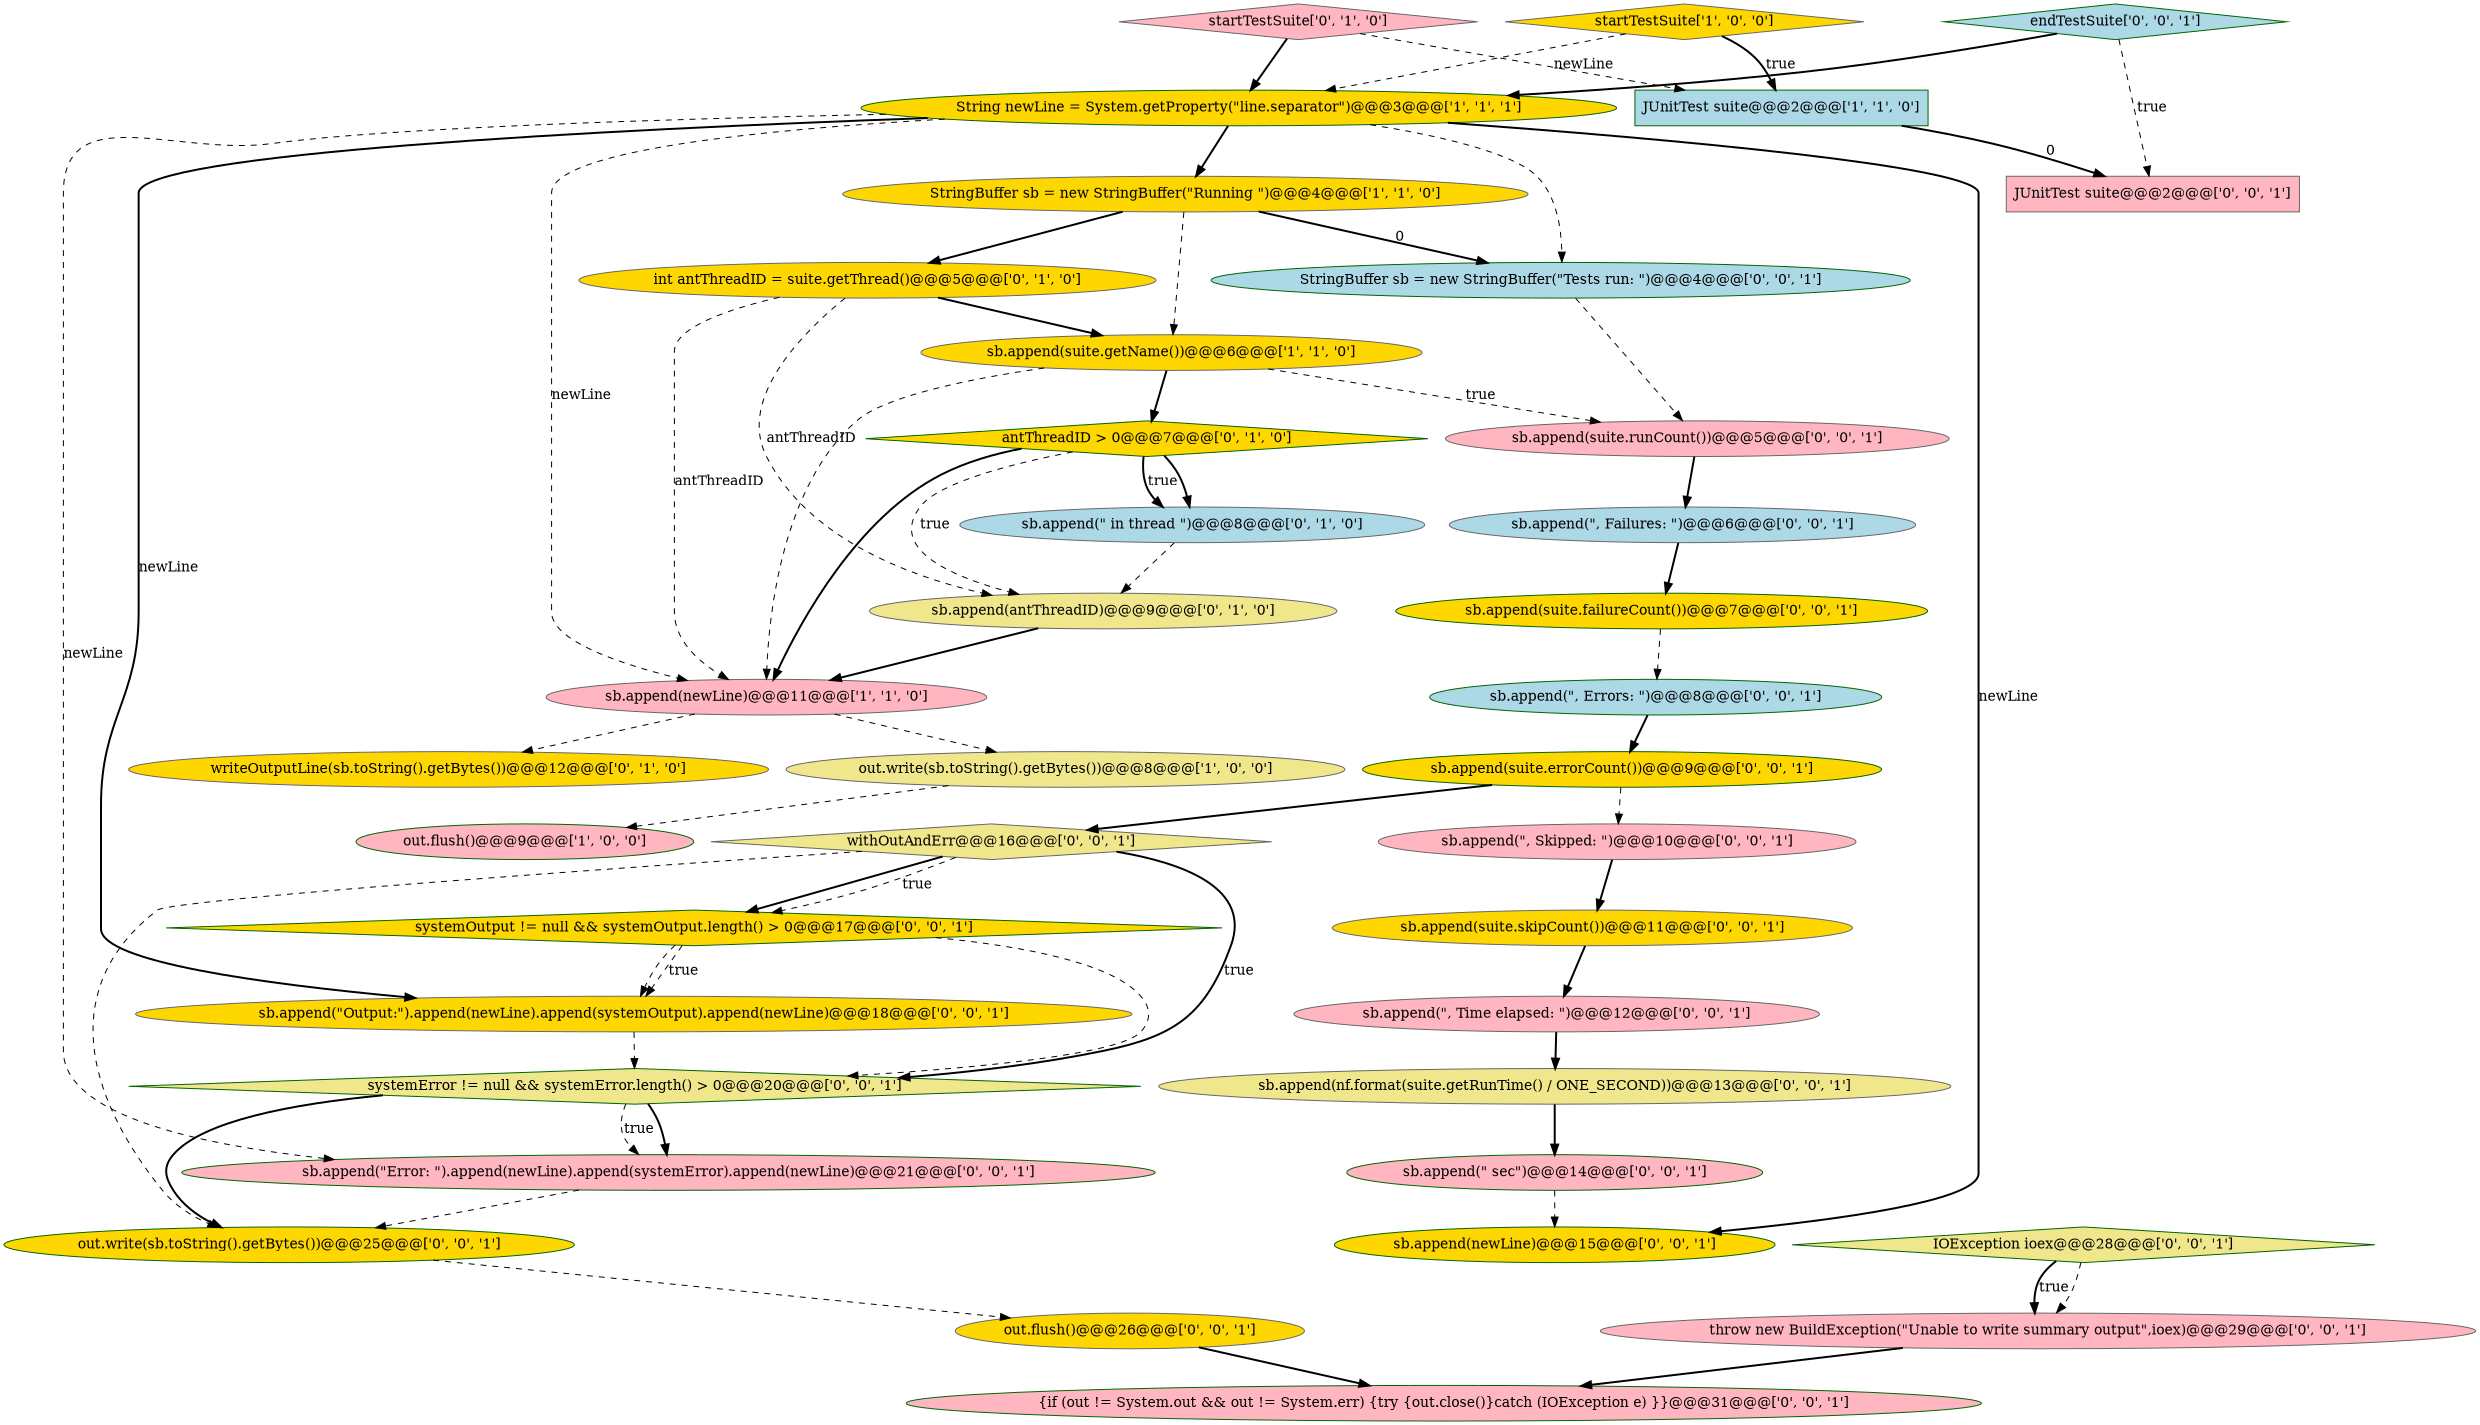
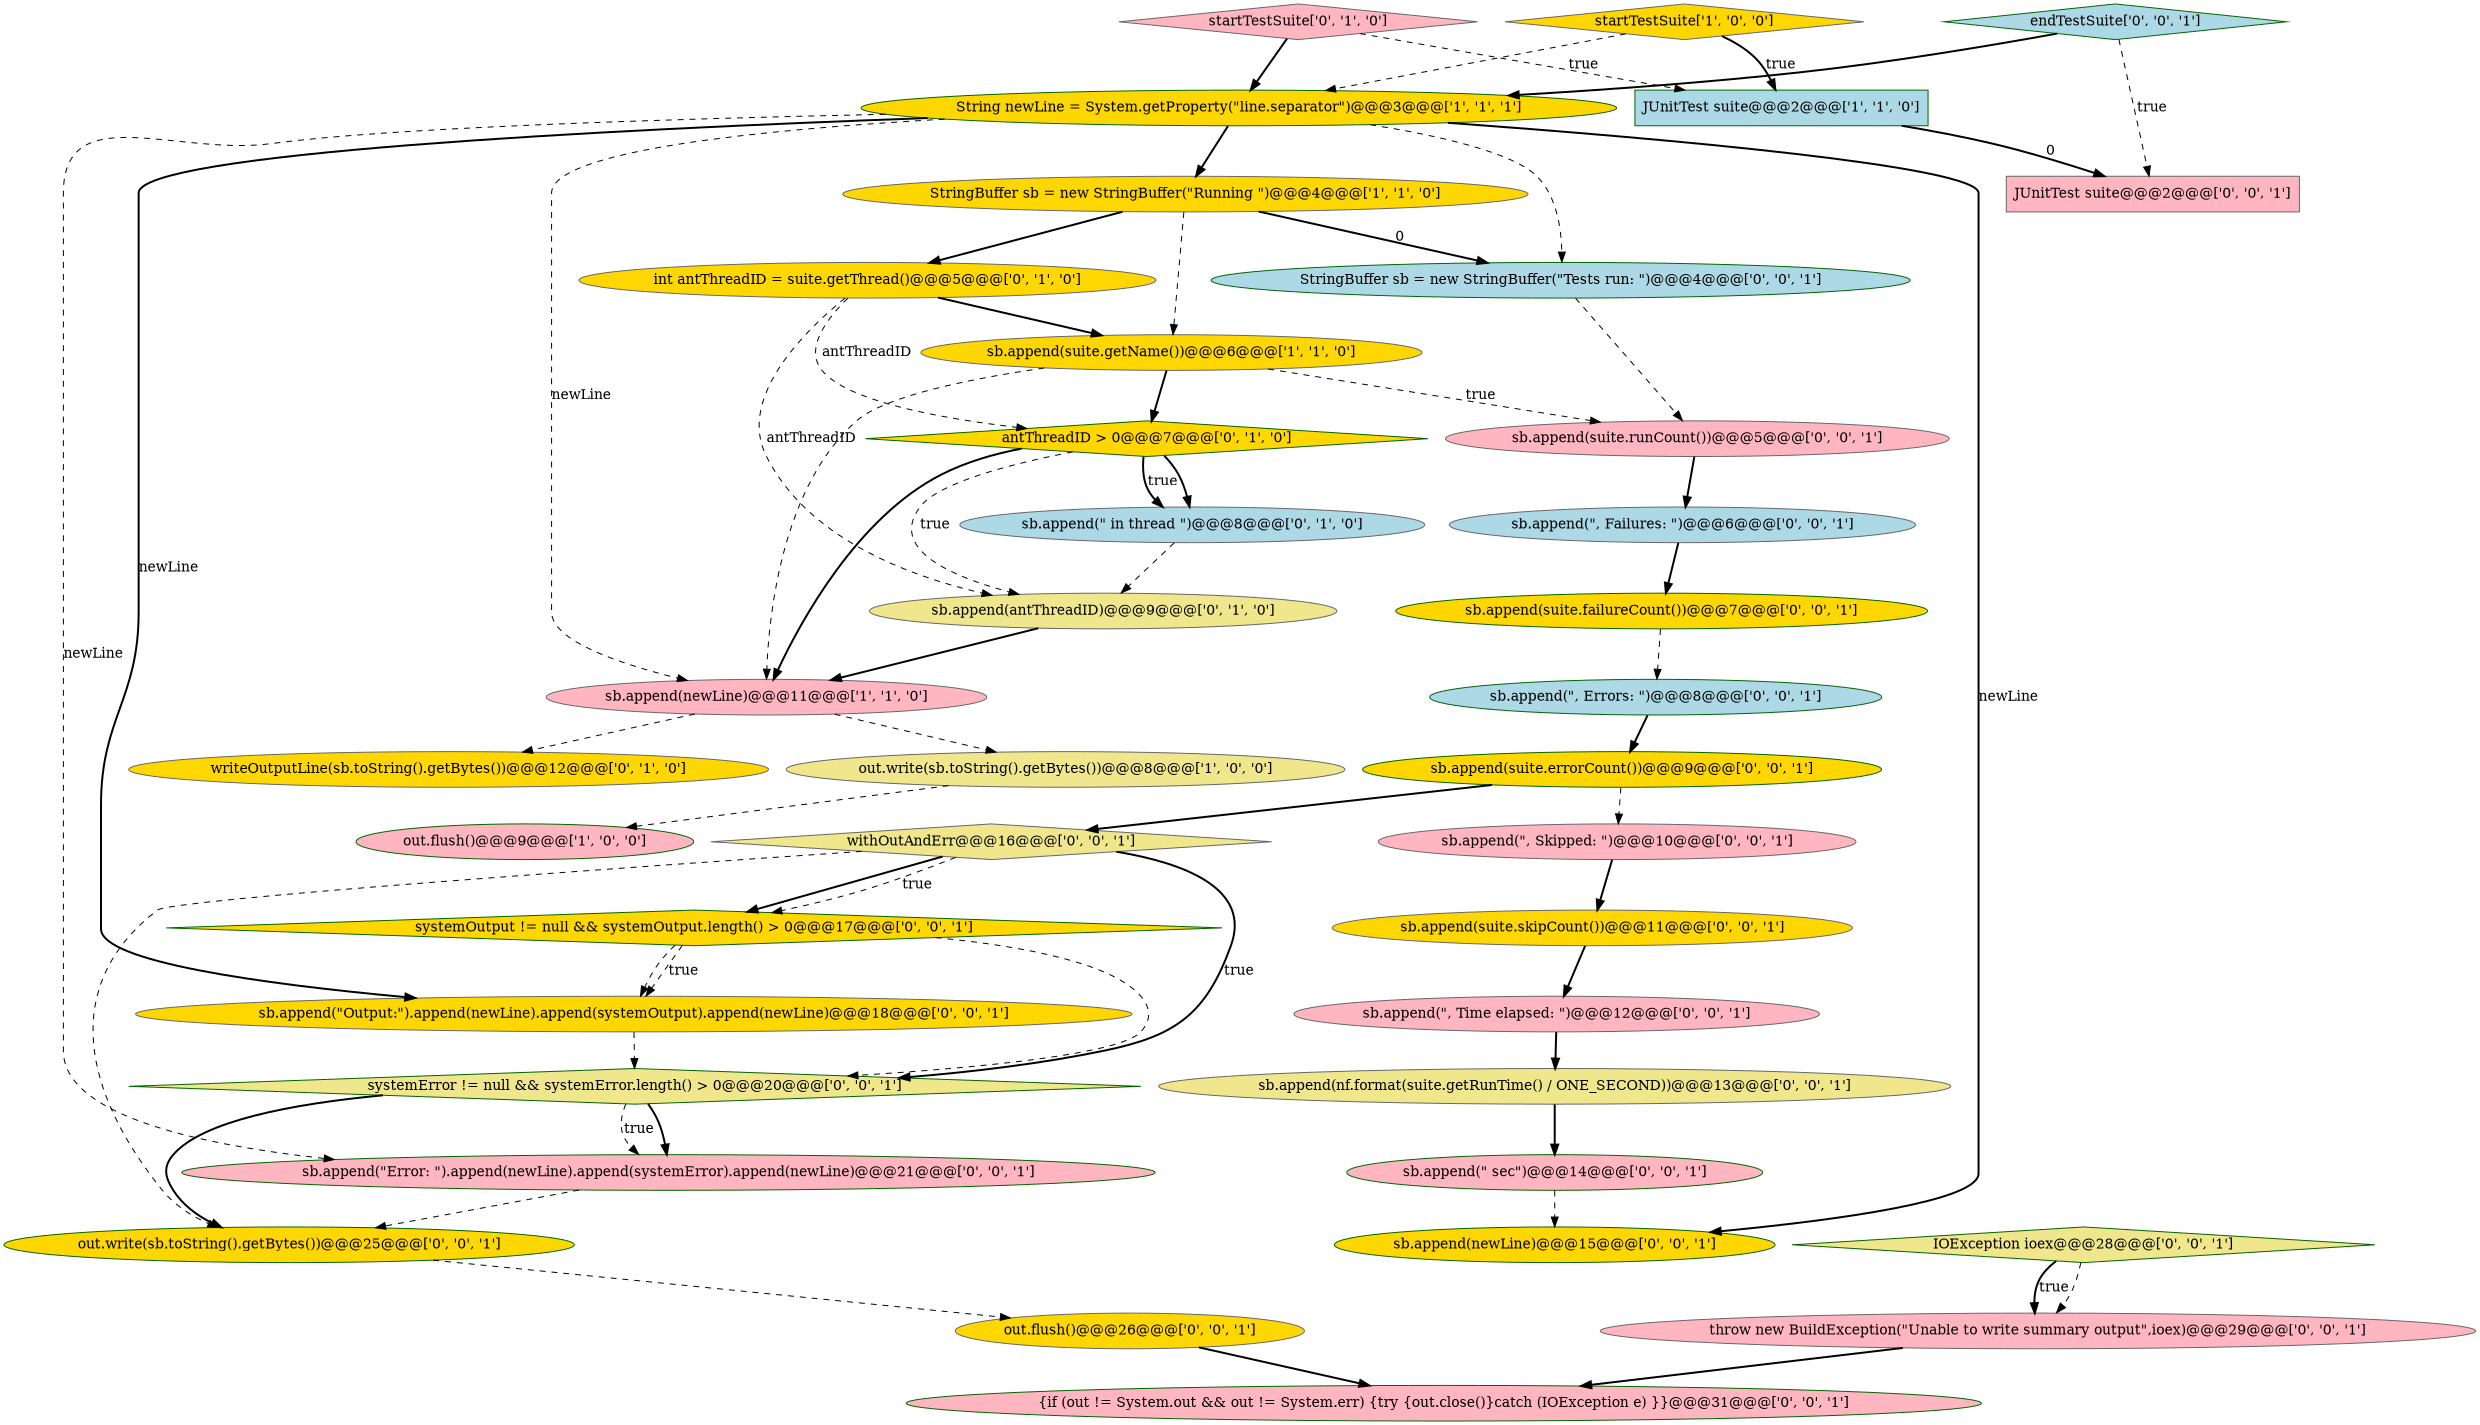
(1584, 65) -> (1584, 65)
(674, 460) -> (875, 400)
